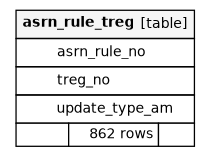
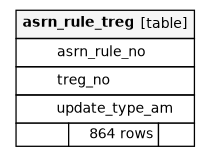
(122, 134) -> (122, 134)
